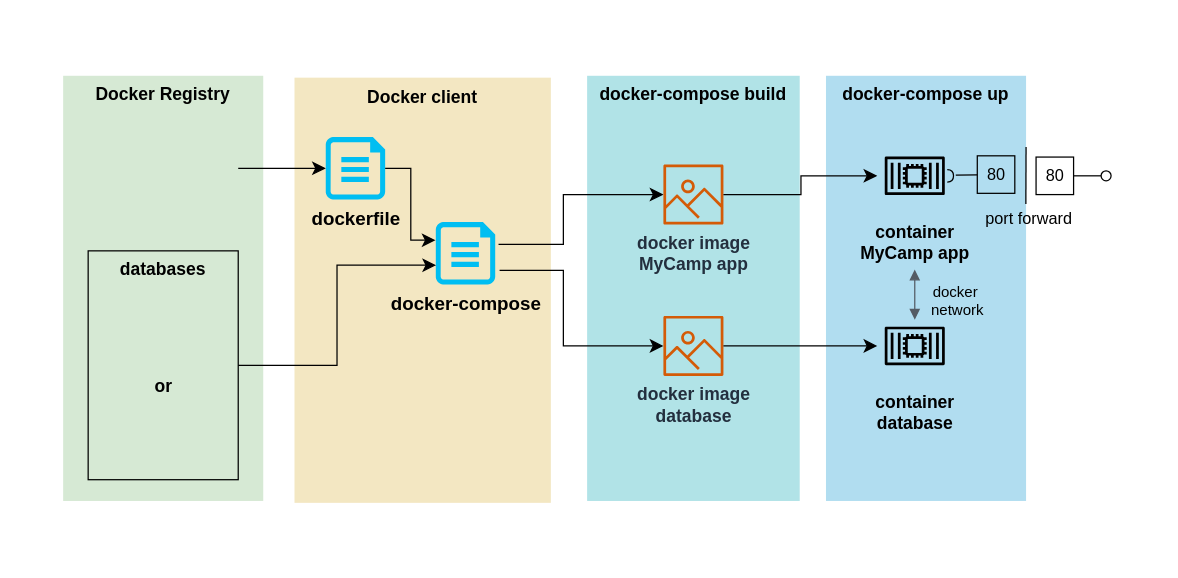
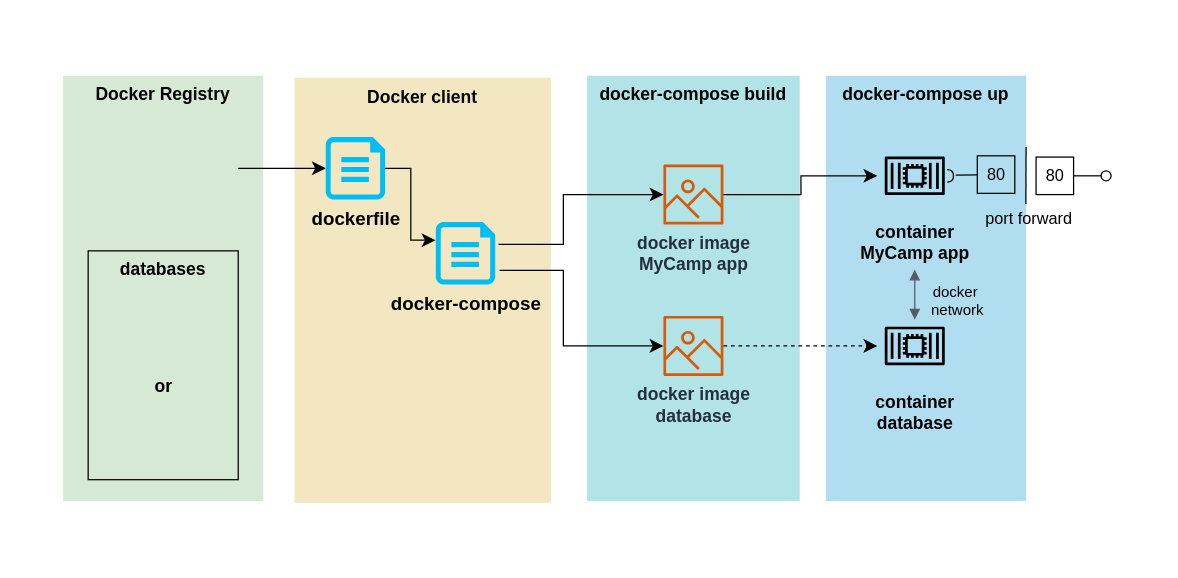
(337, 320) -> none
(796, 346) -> (796, 346)
